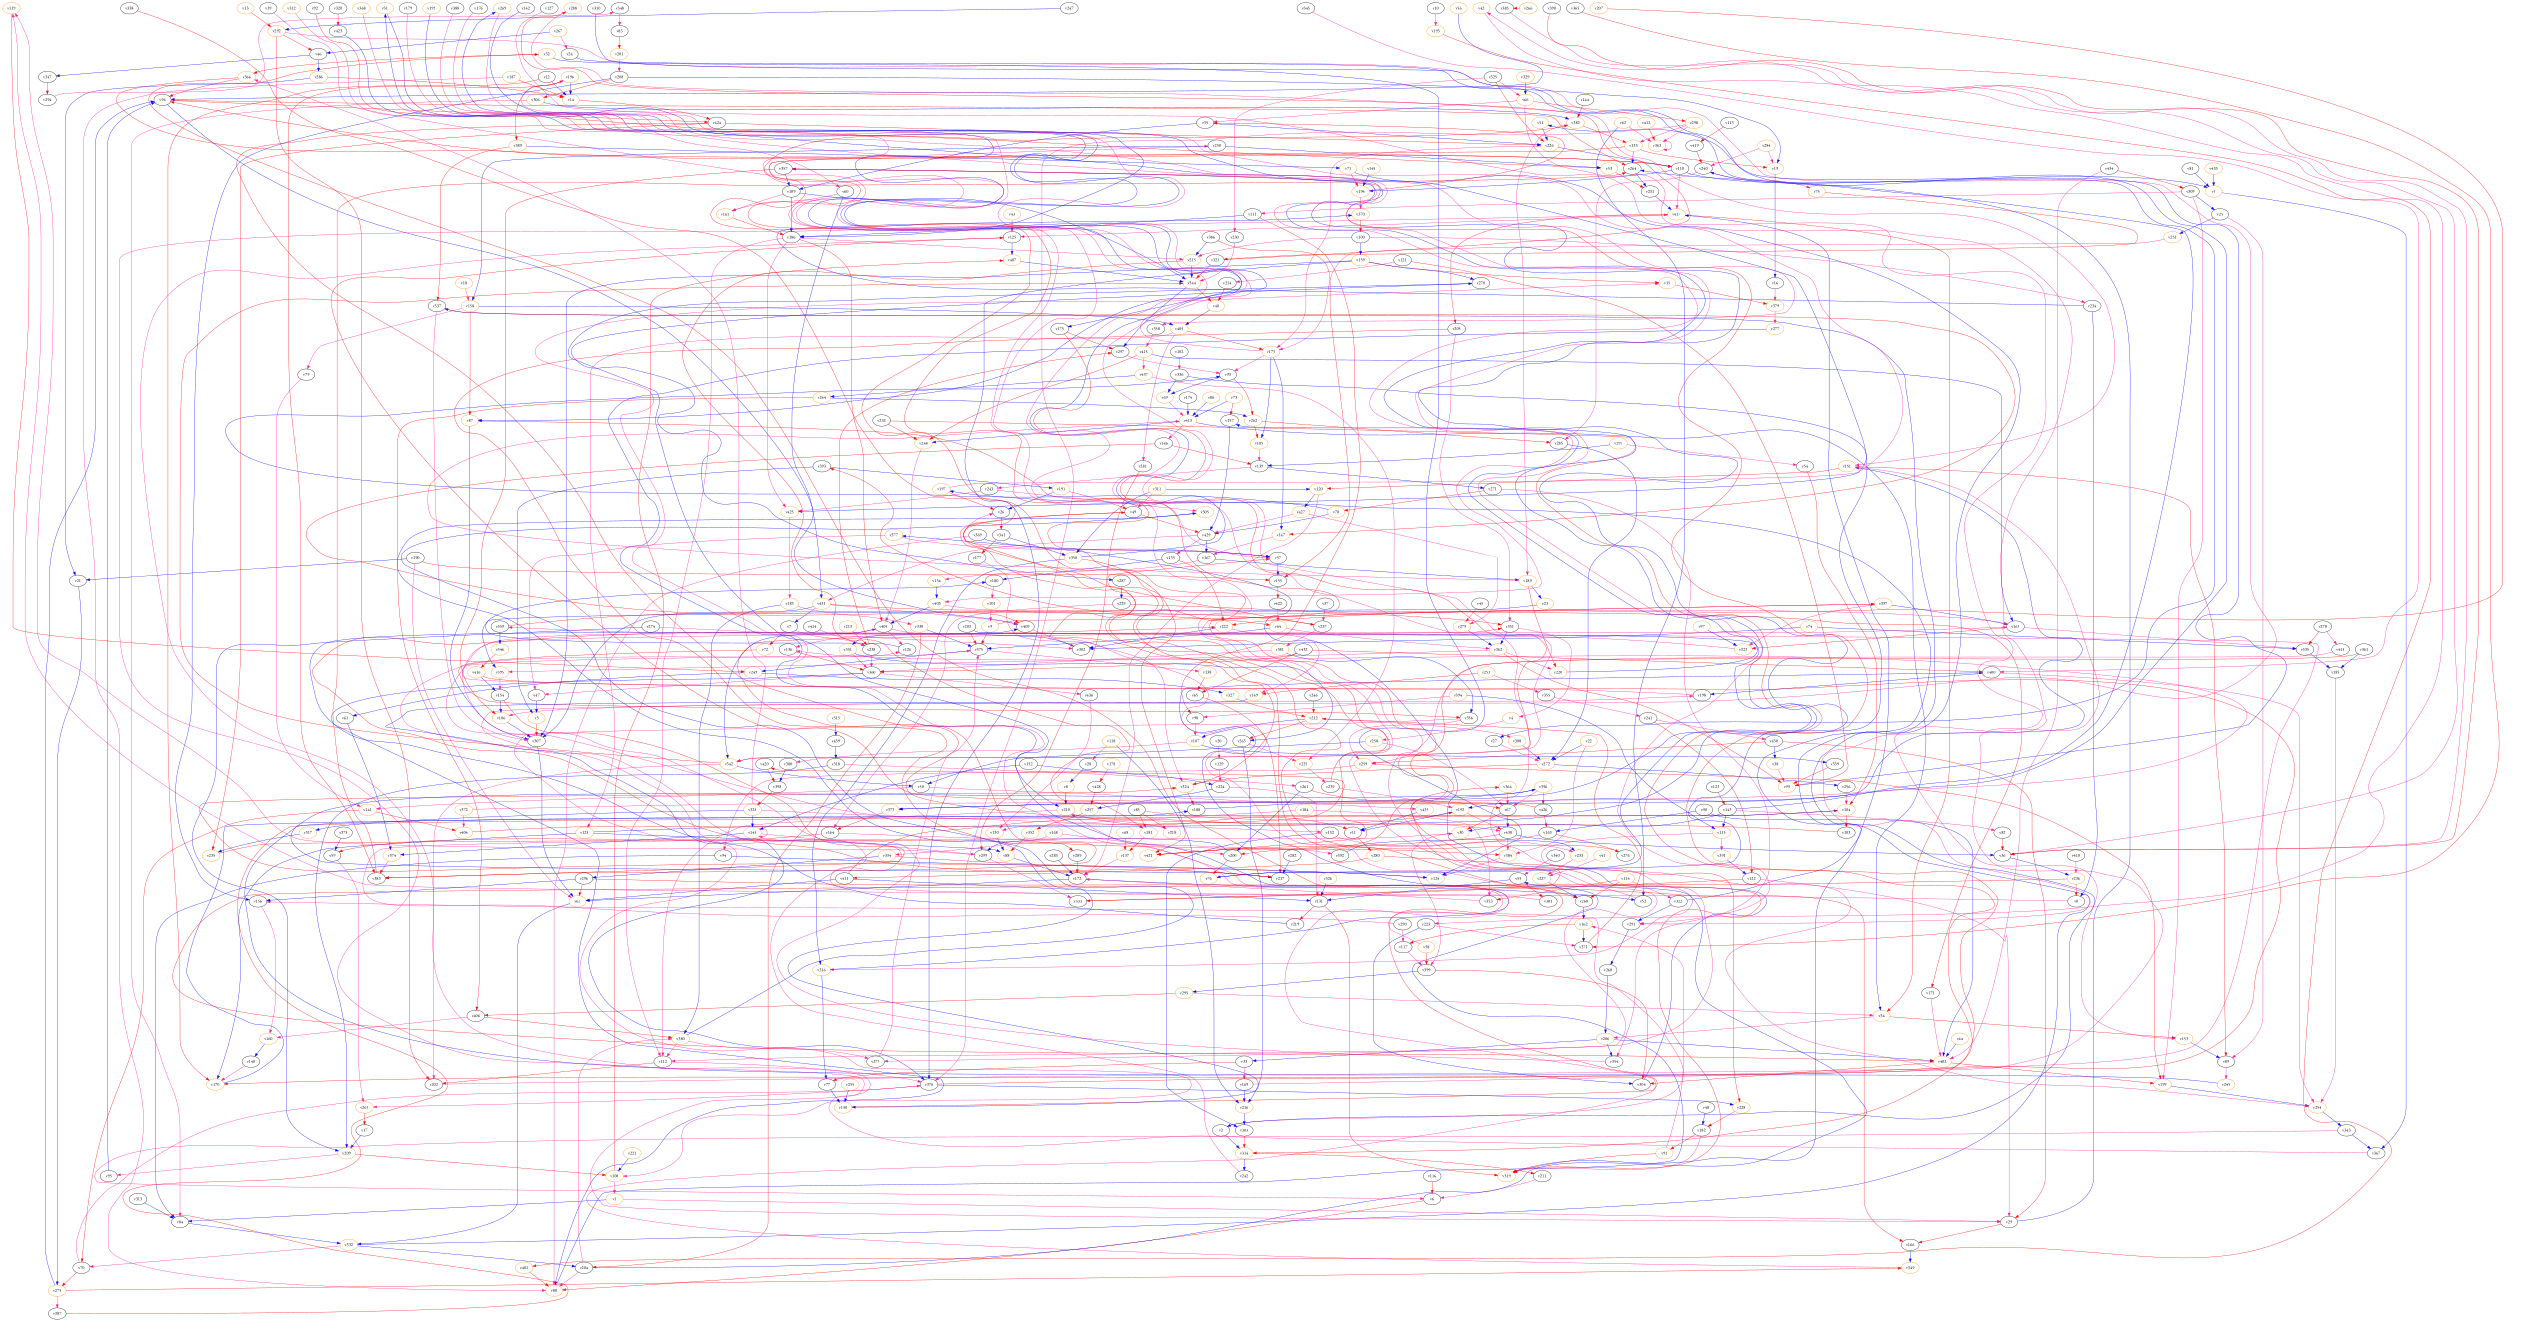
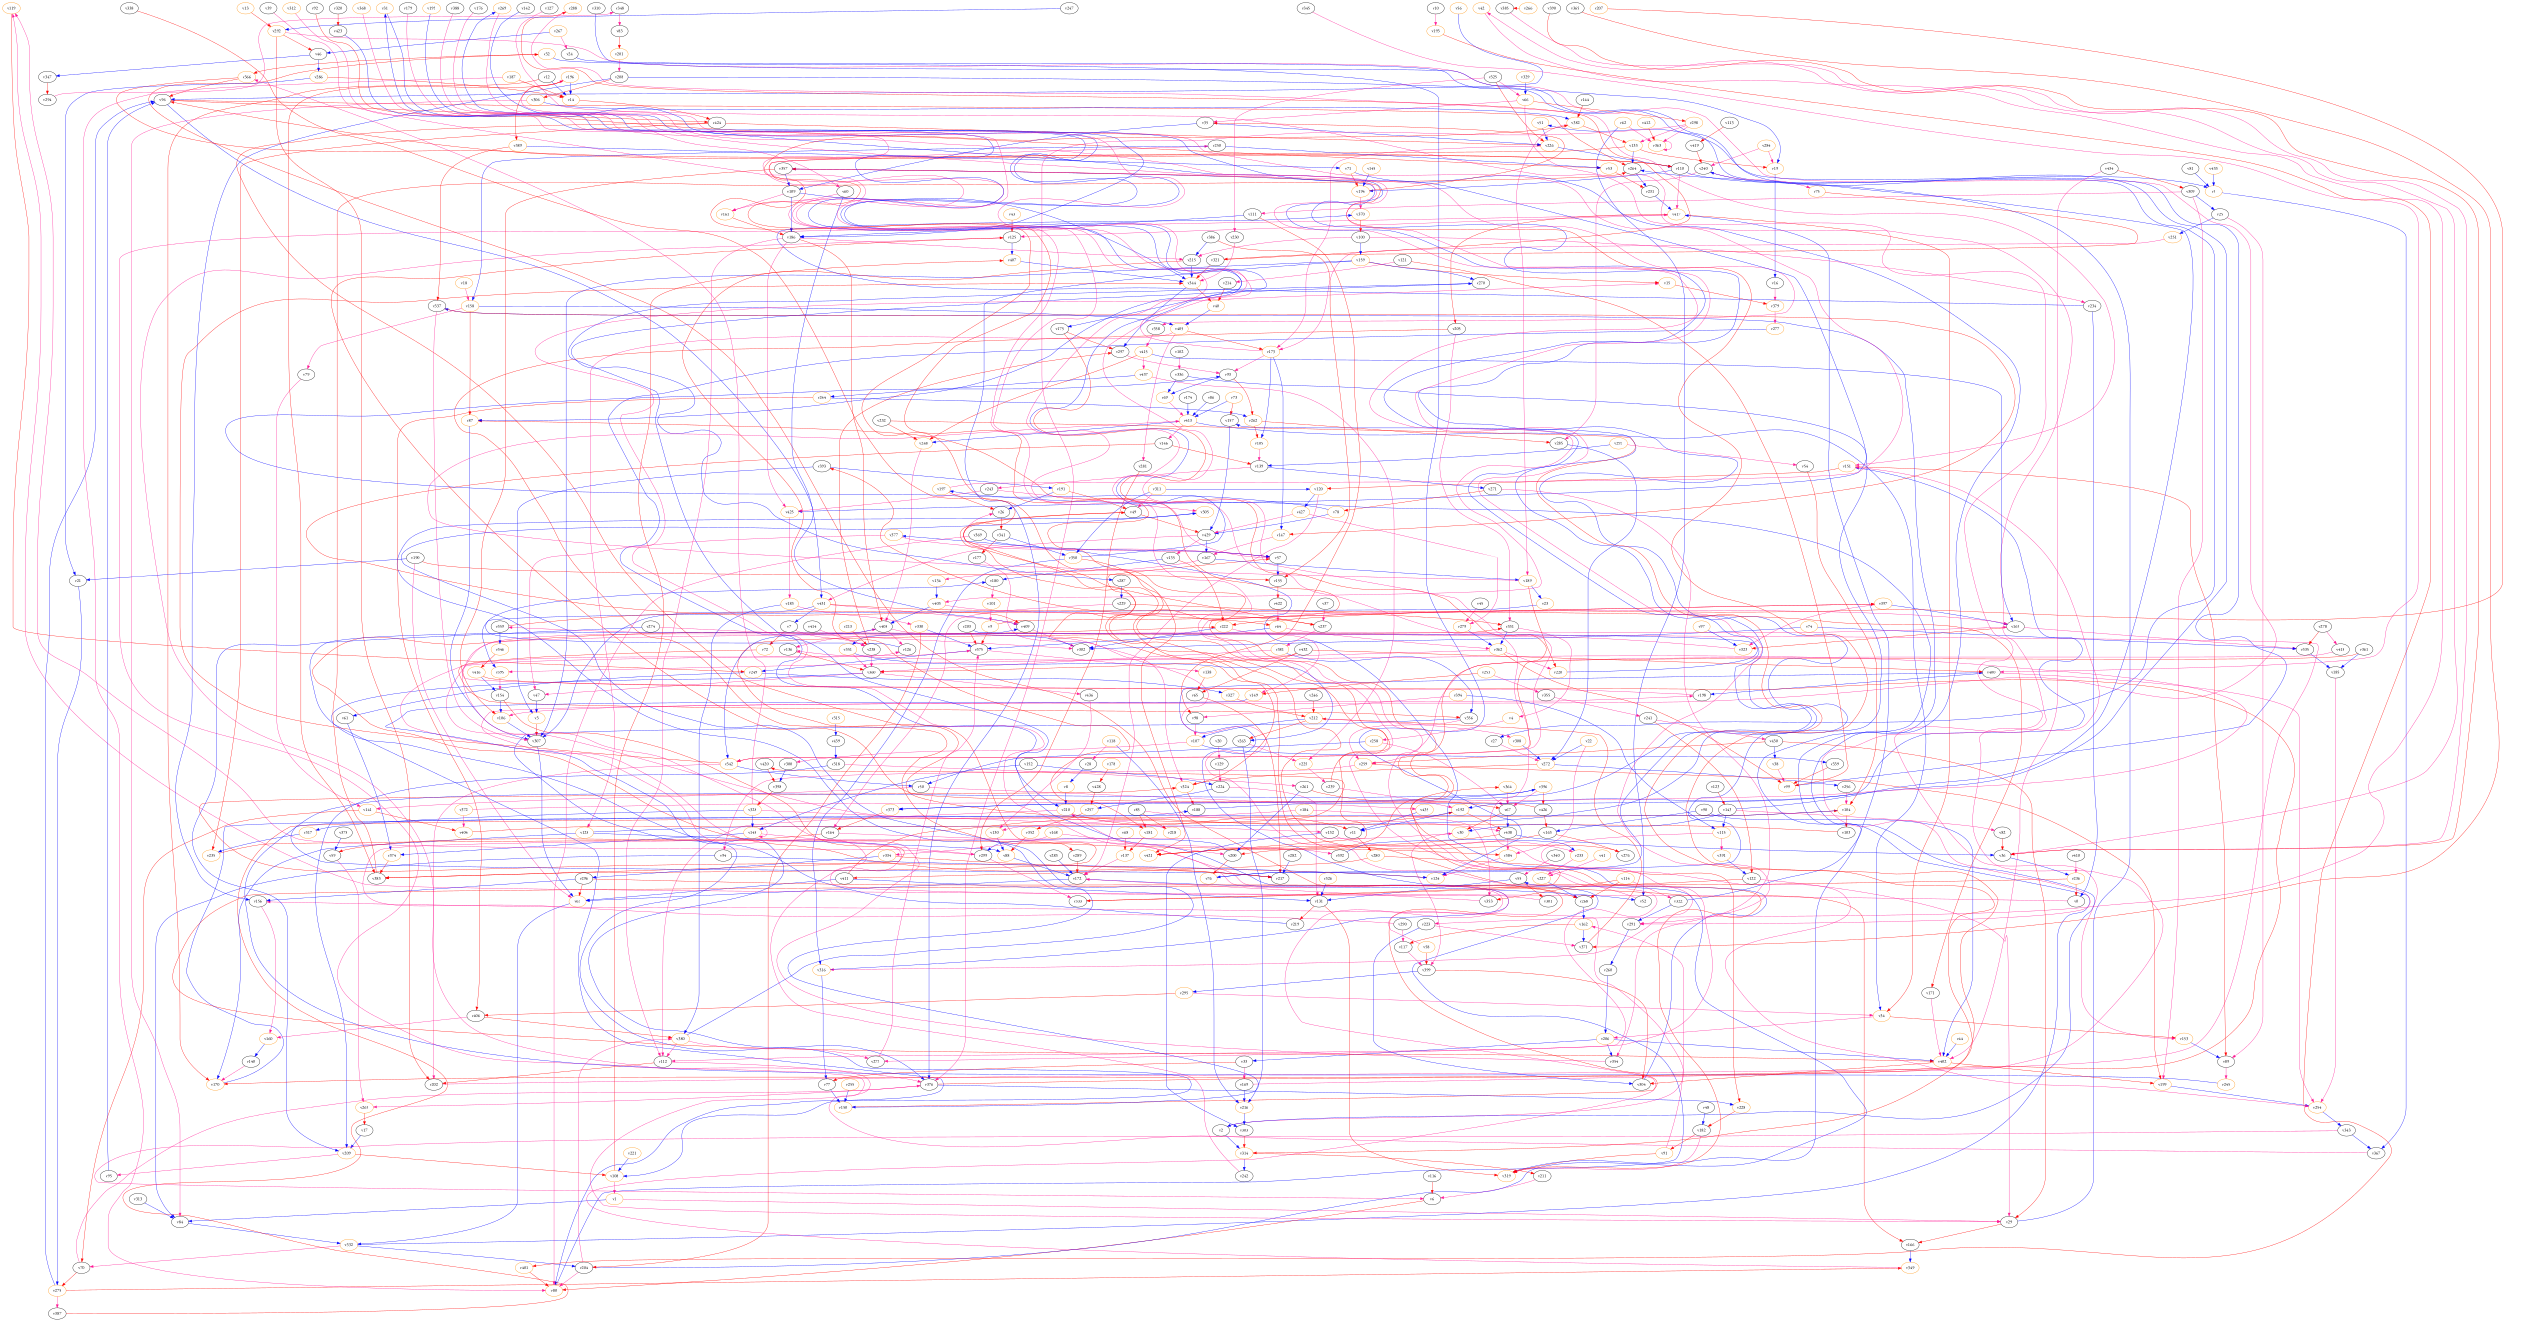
(1192, 260) -> (1192, 260)
(1211, 398) -> (1211, 398)
(582, 957) -> (582, 957)
